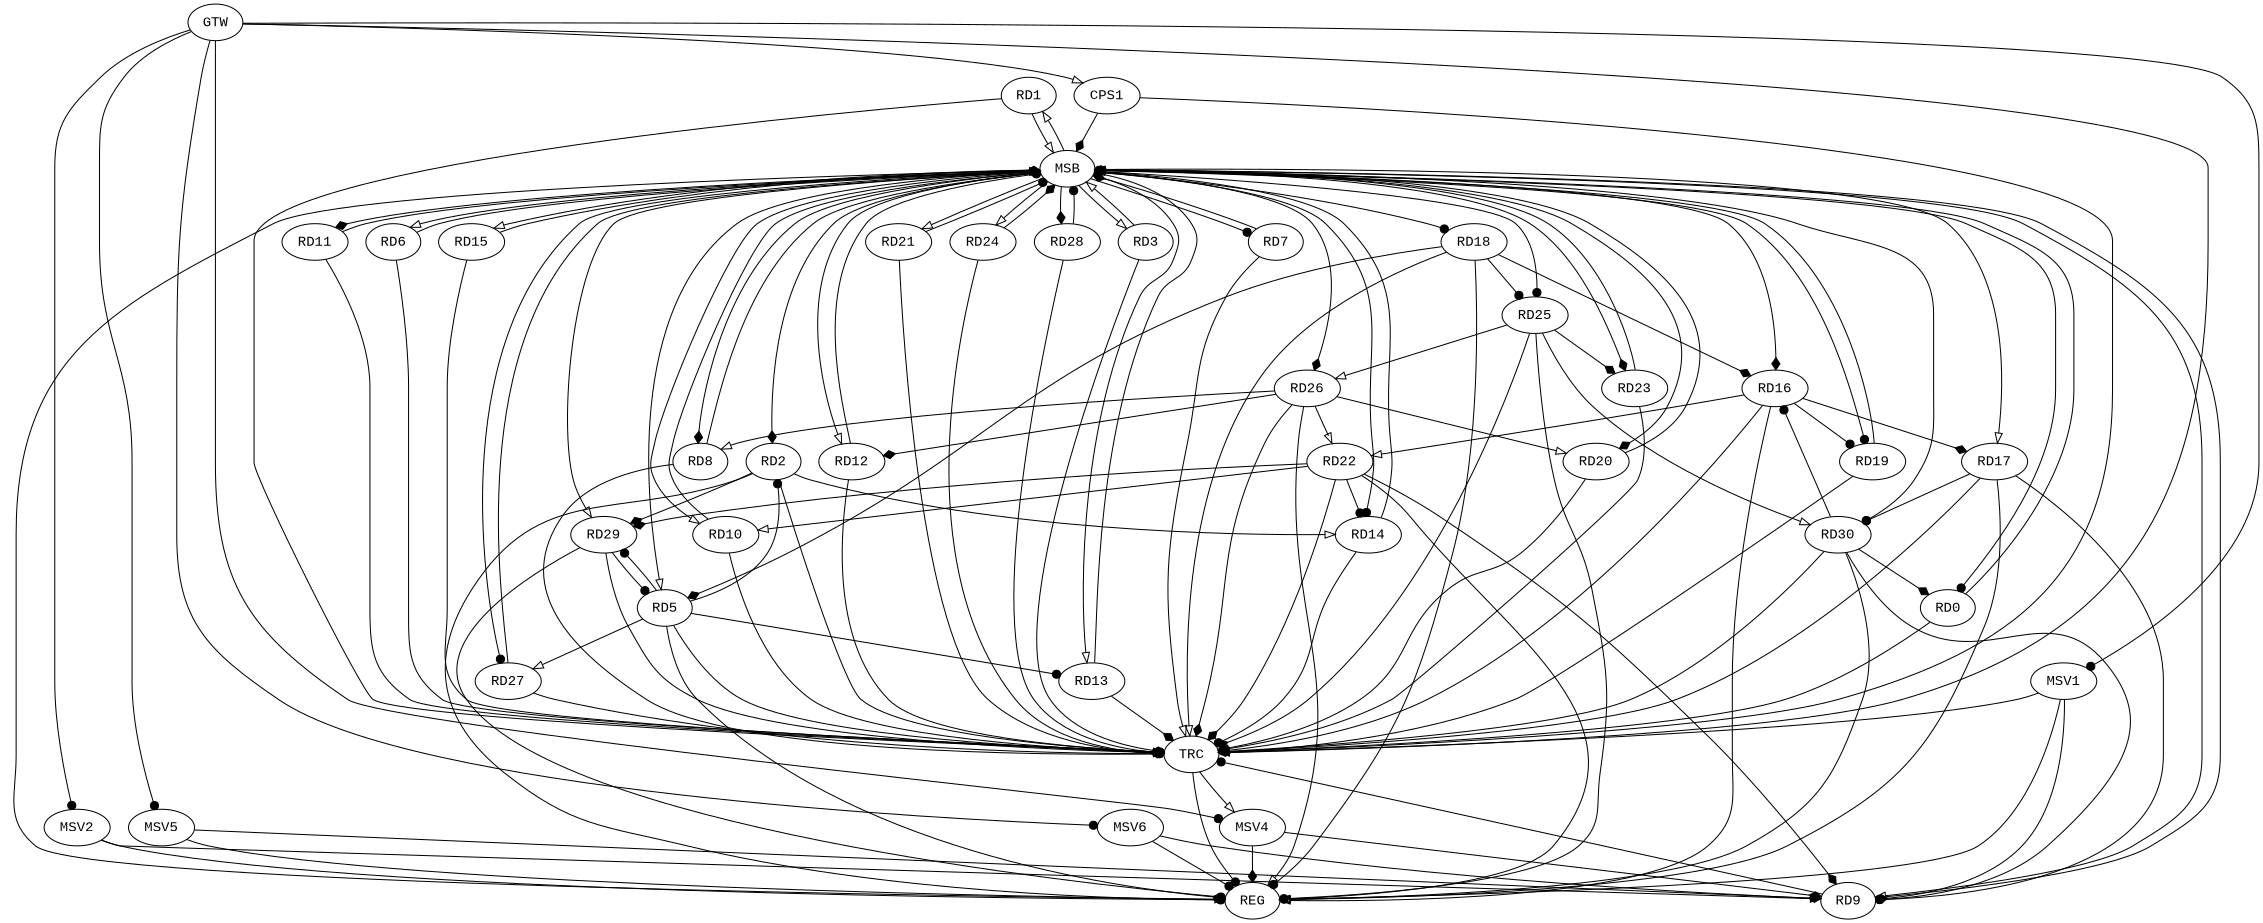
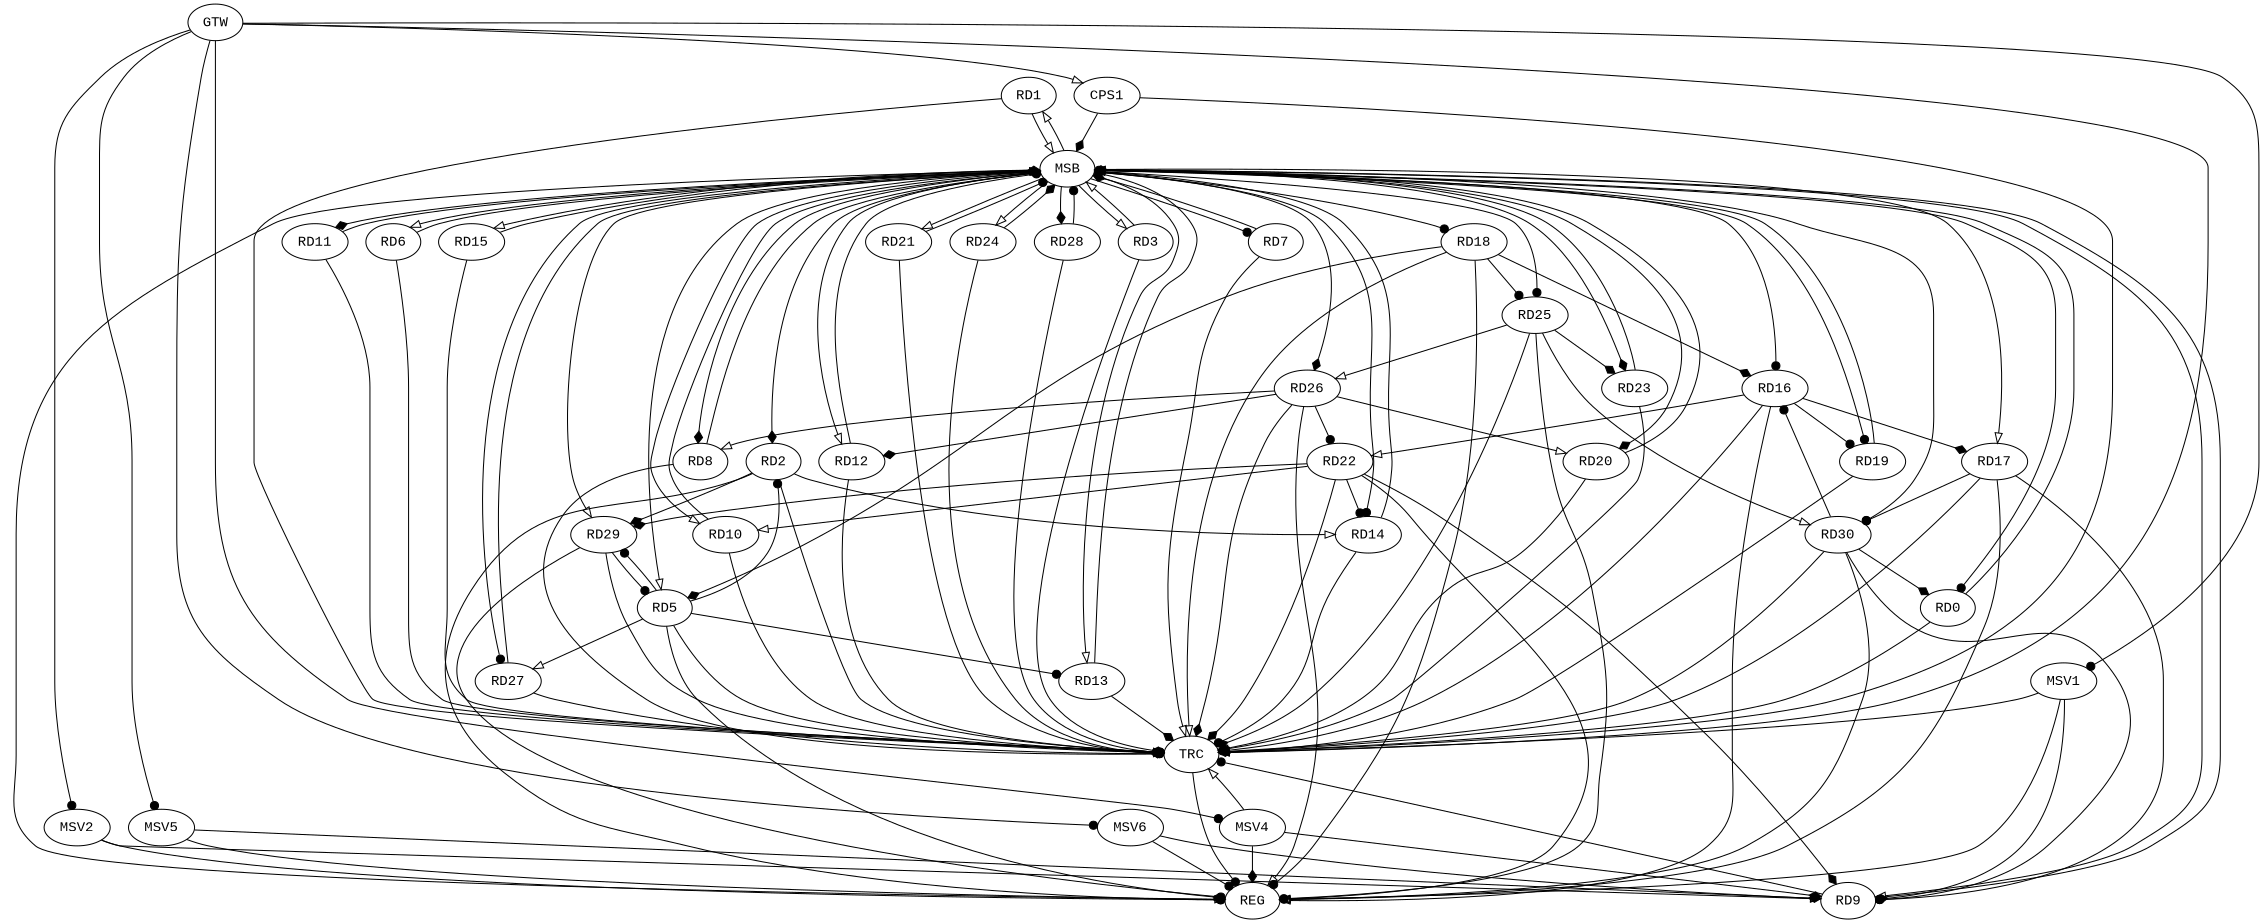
(1489, 186) -> (1489, 186)
(1322, 421) -> (1322, 421)
(1213, 789) -> (1230, 793)
